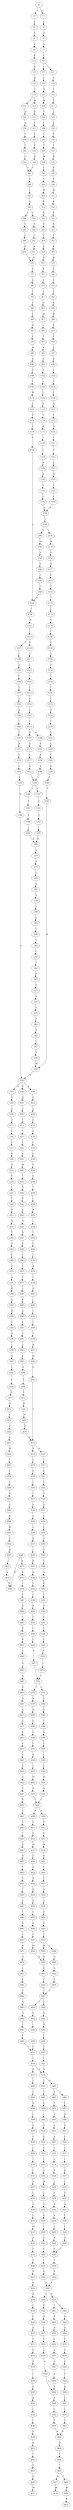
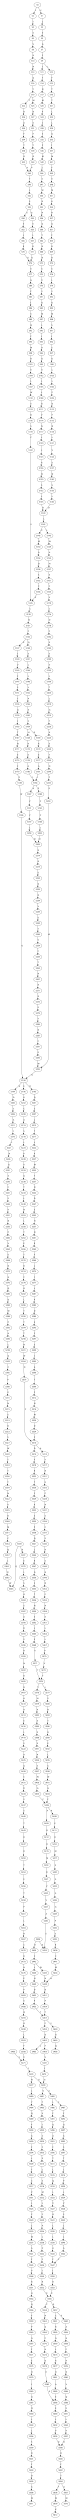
(43, 1911) -> (41, 1944)
(43, 2035) -> (45, 2045)
